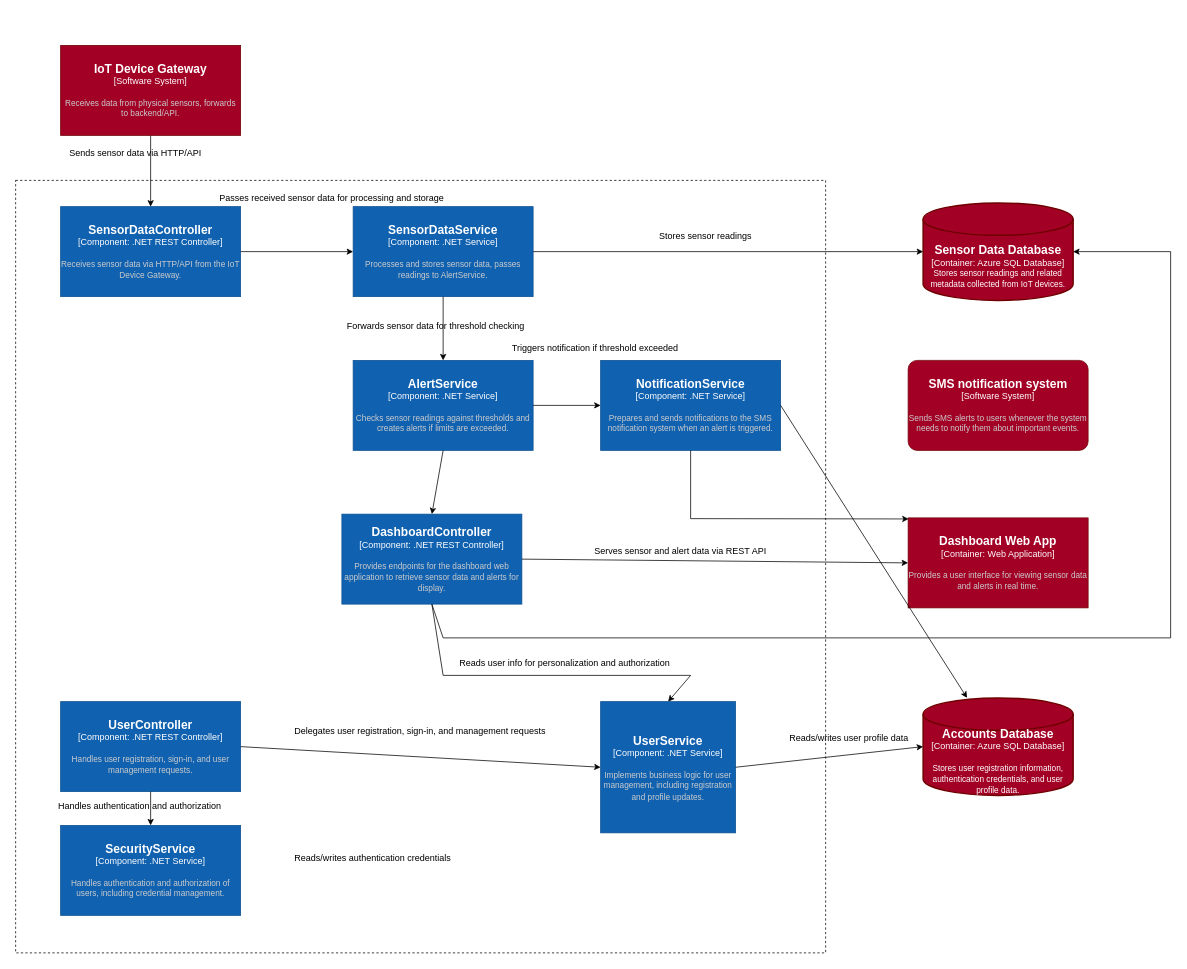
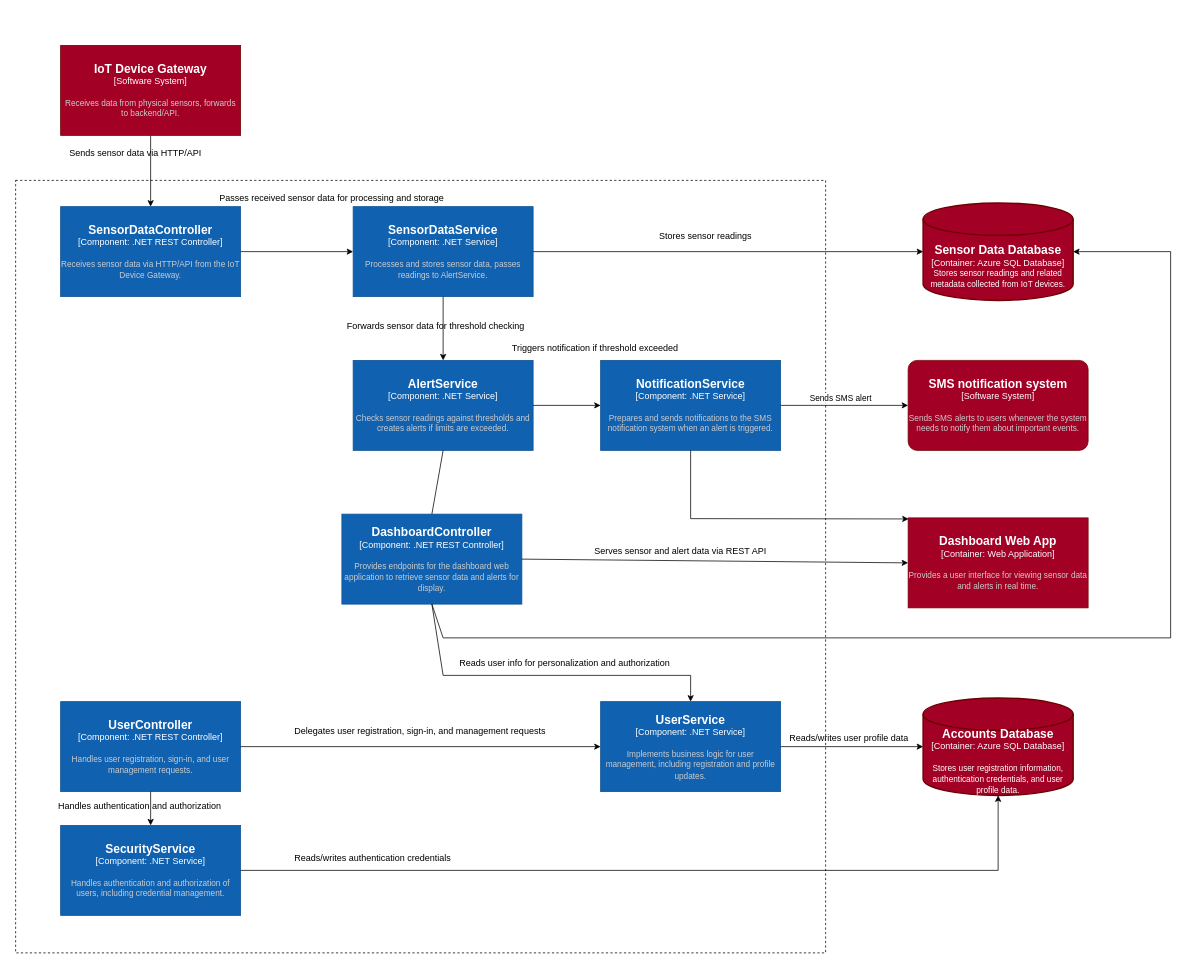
(433, 507) -> (433, 509)
(872, 550) -> (842, 405)
(668, 767) -> (690, 747)
none -> (620, 870)
